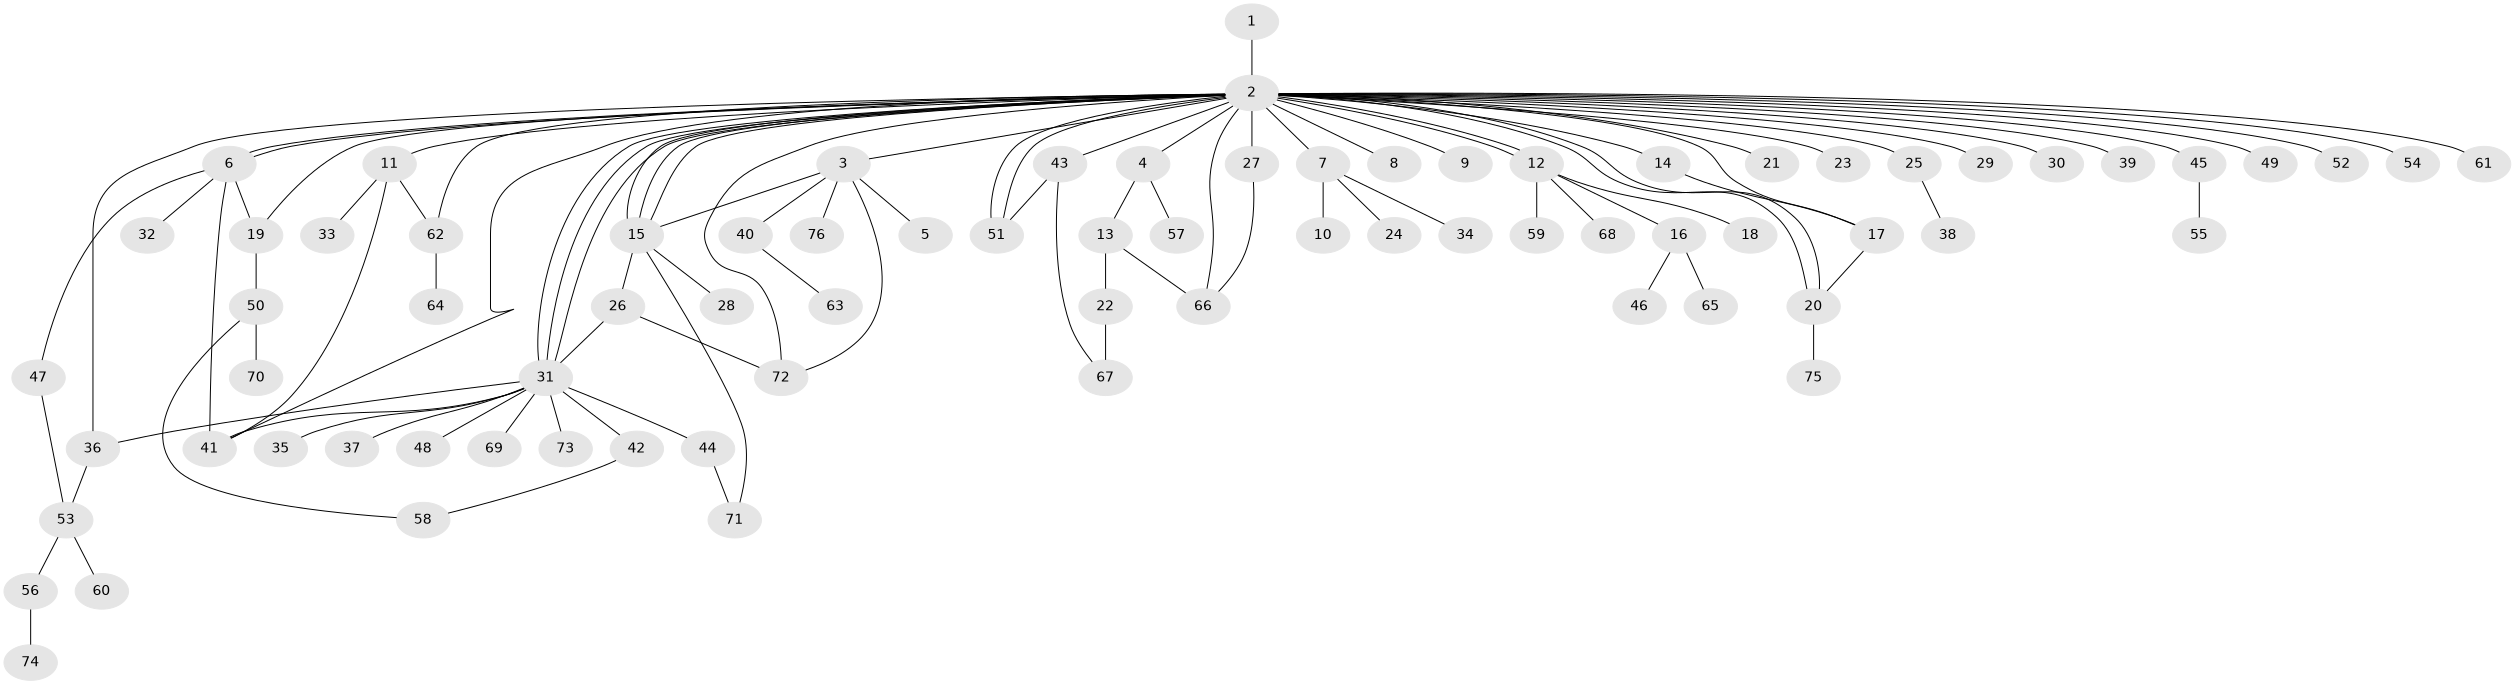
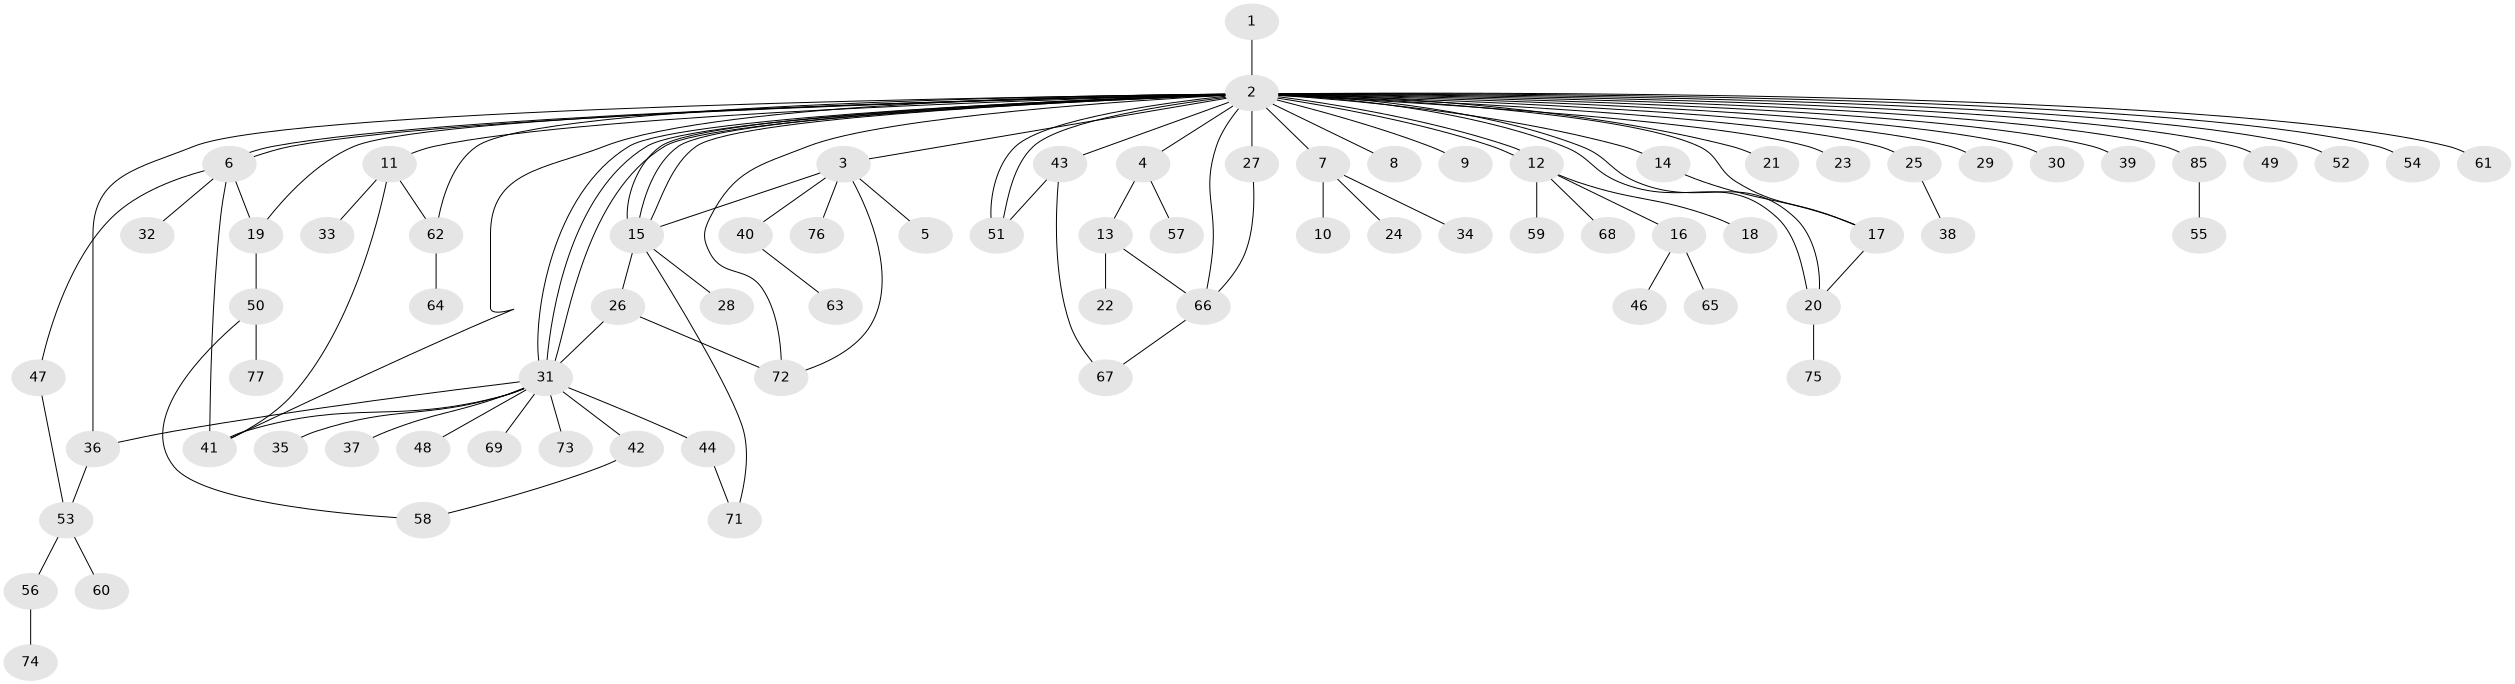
(2199, 164) -> (2199, 164)
(1106, 342) -> (1154, 342)
(256, 378) -> (256, 378)
